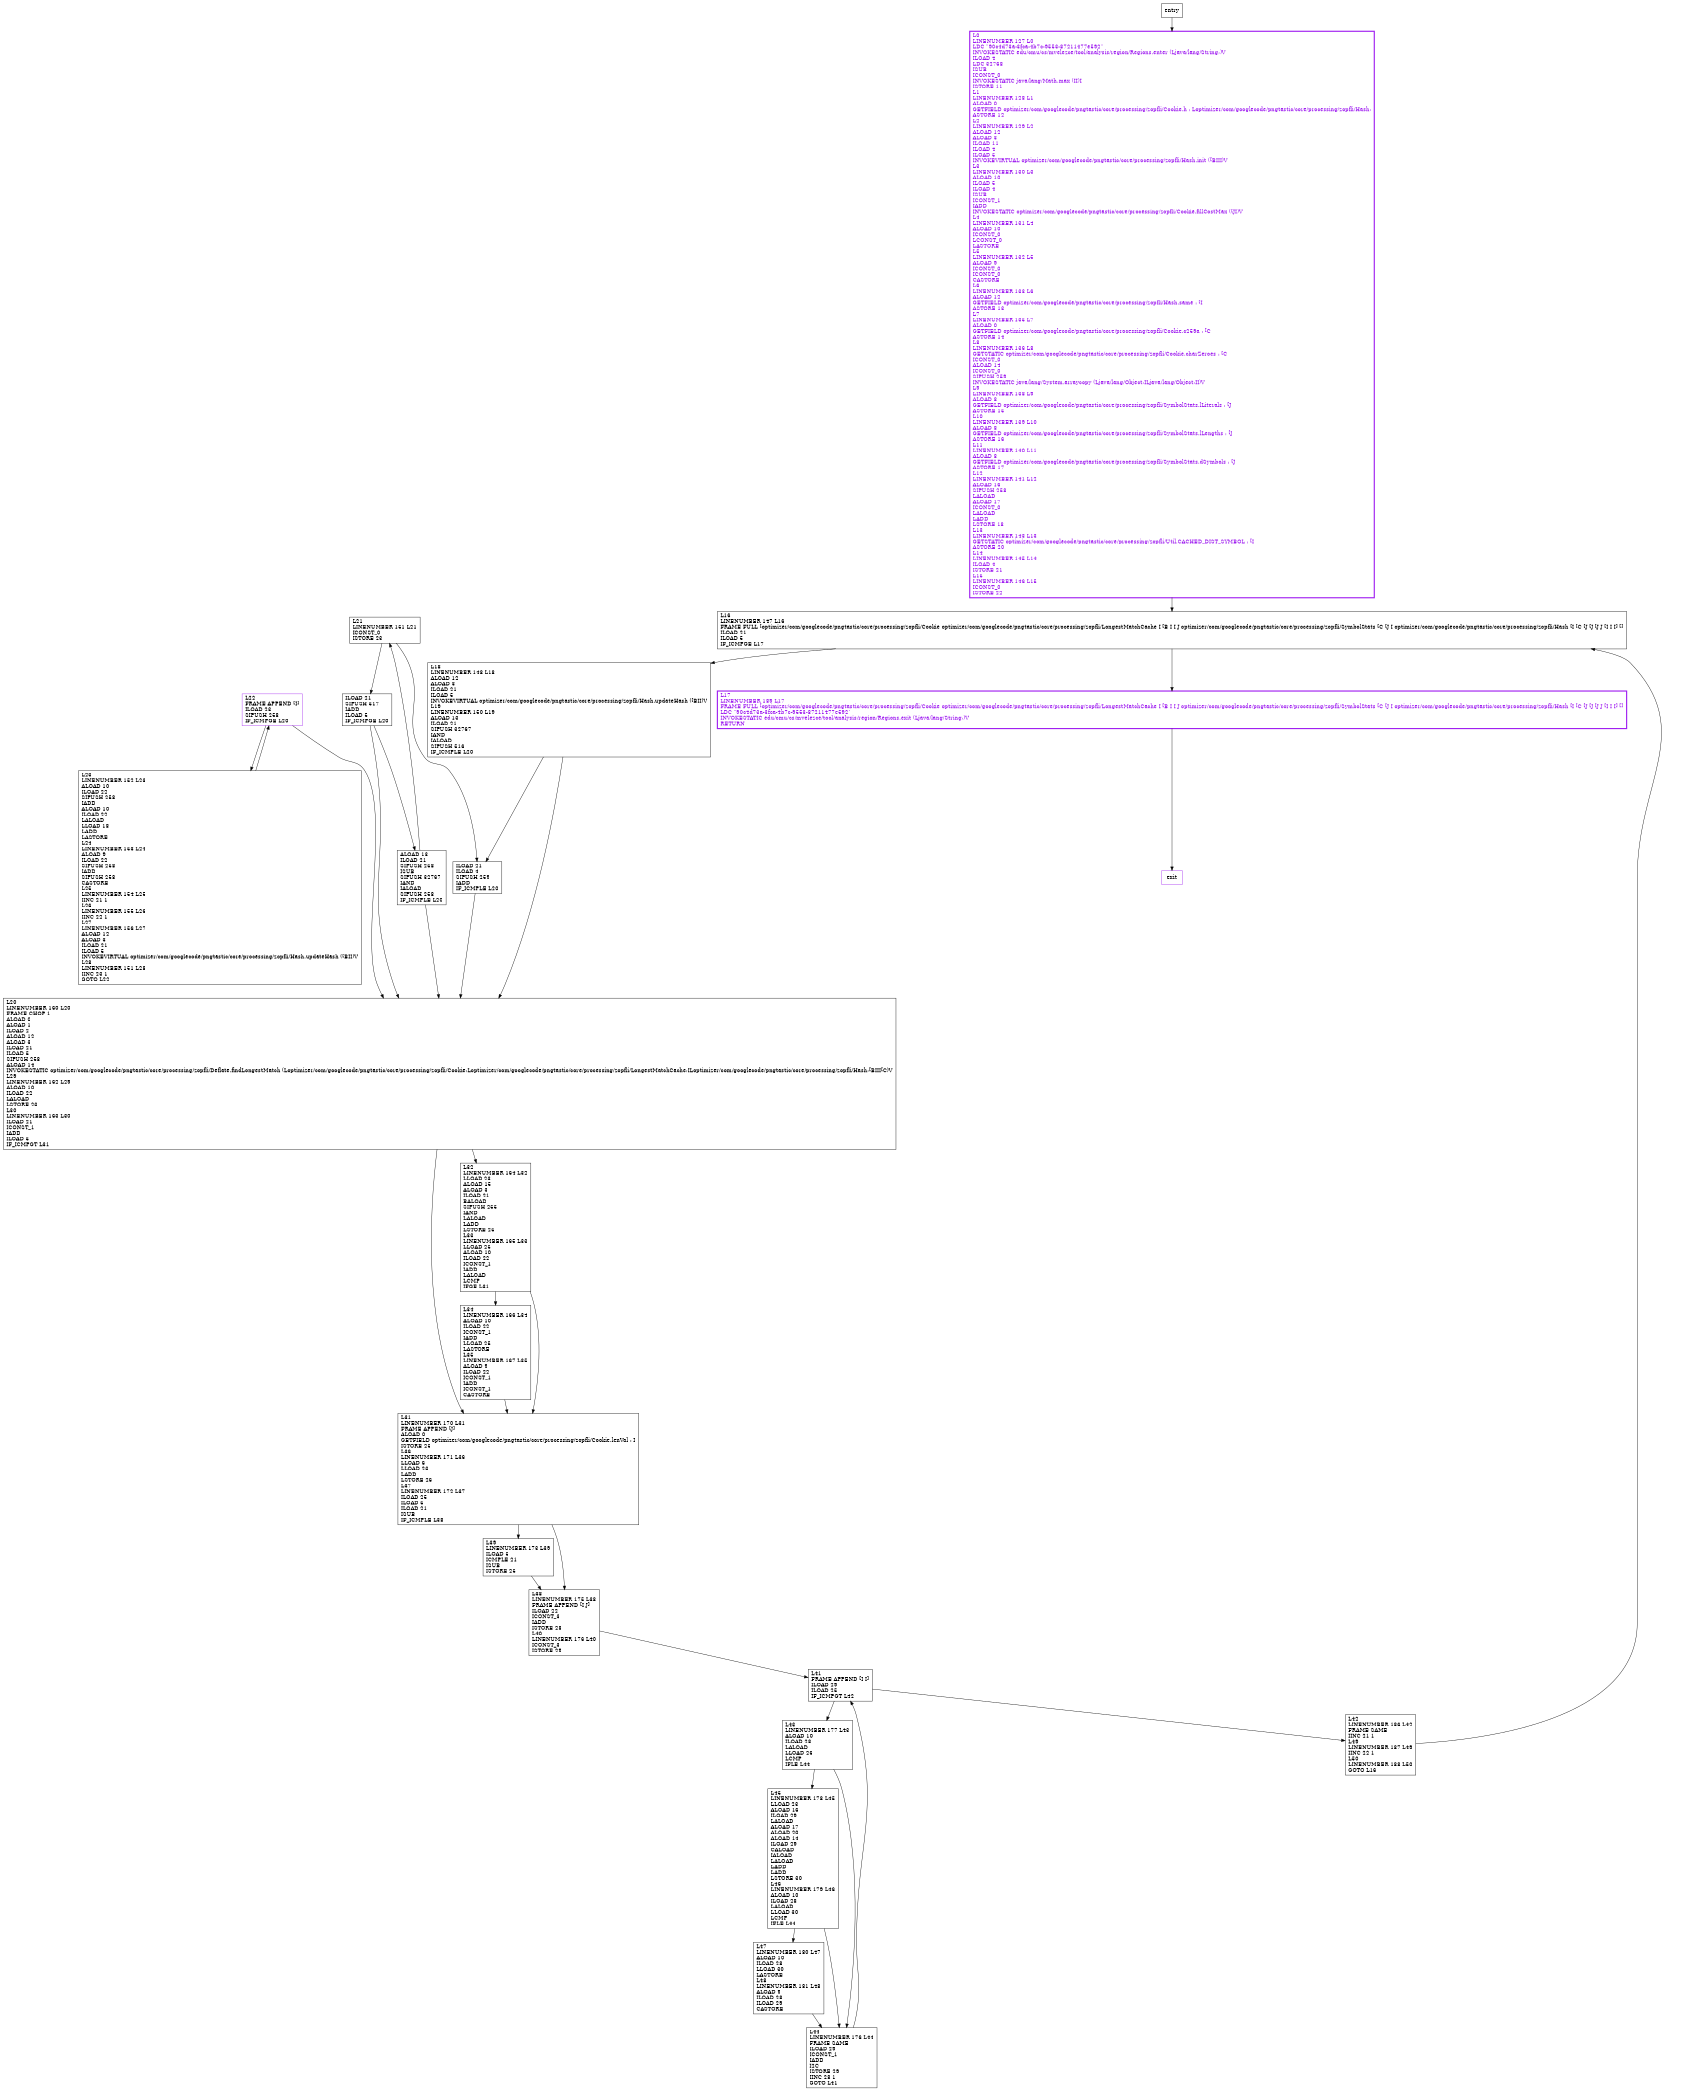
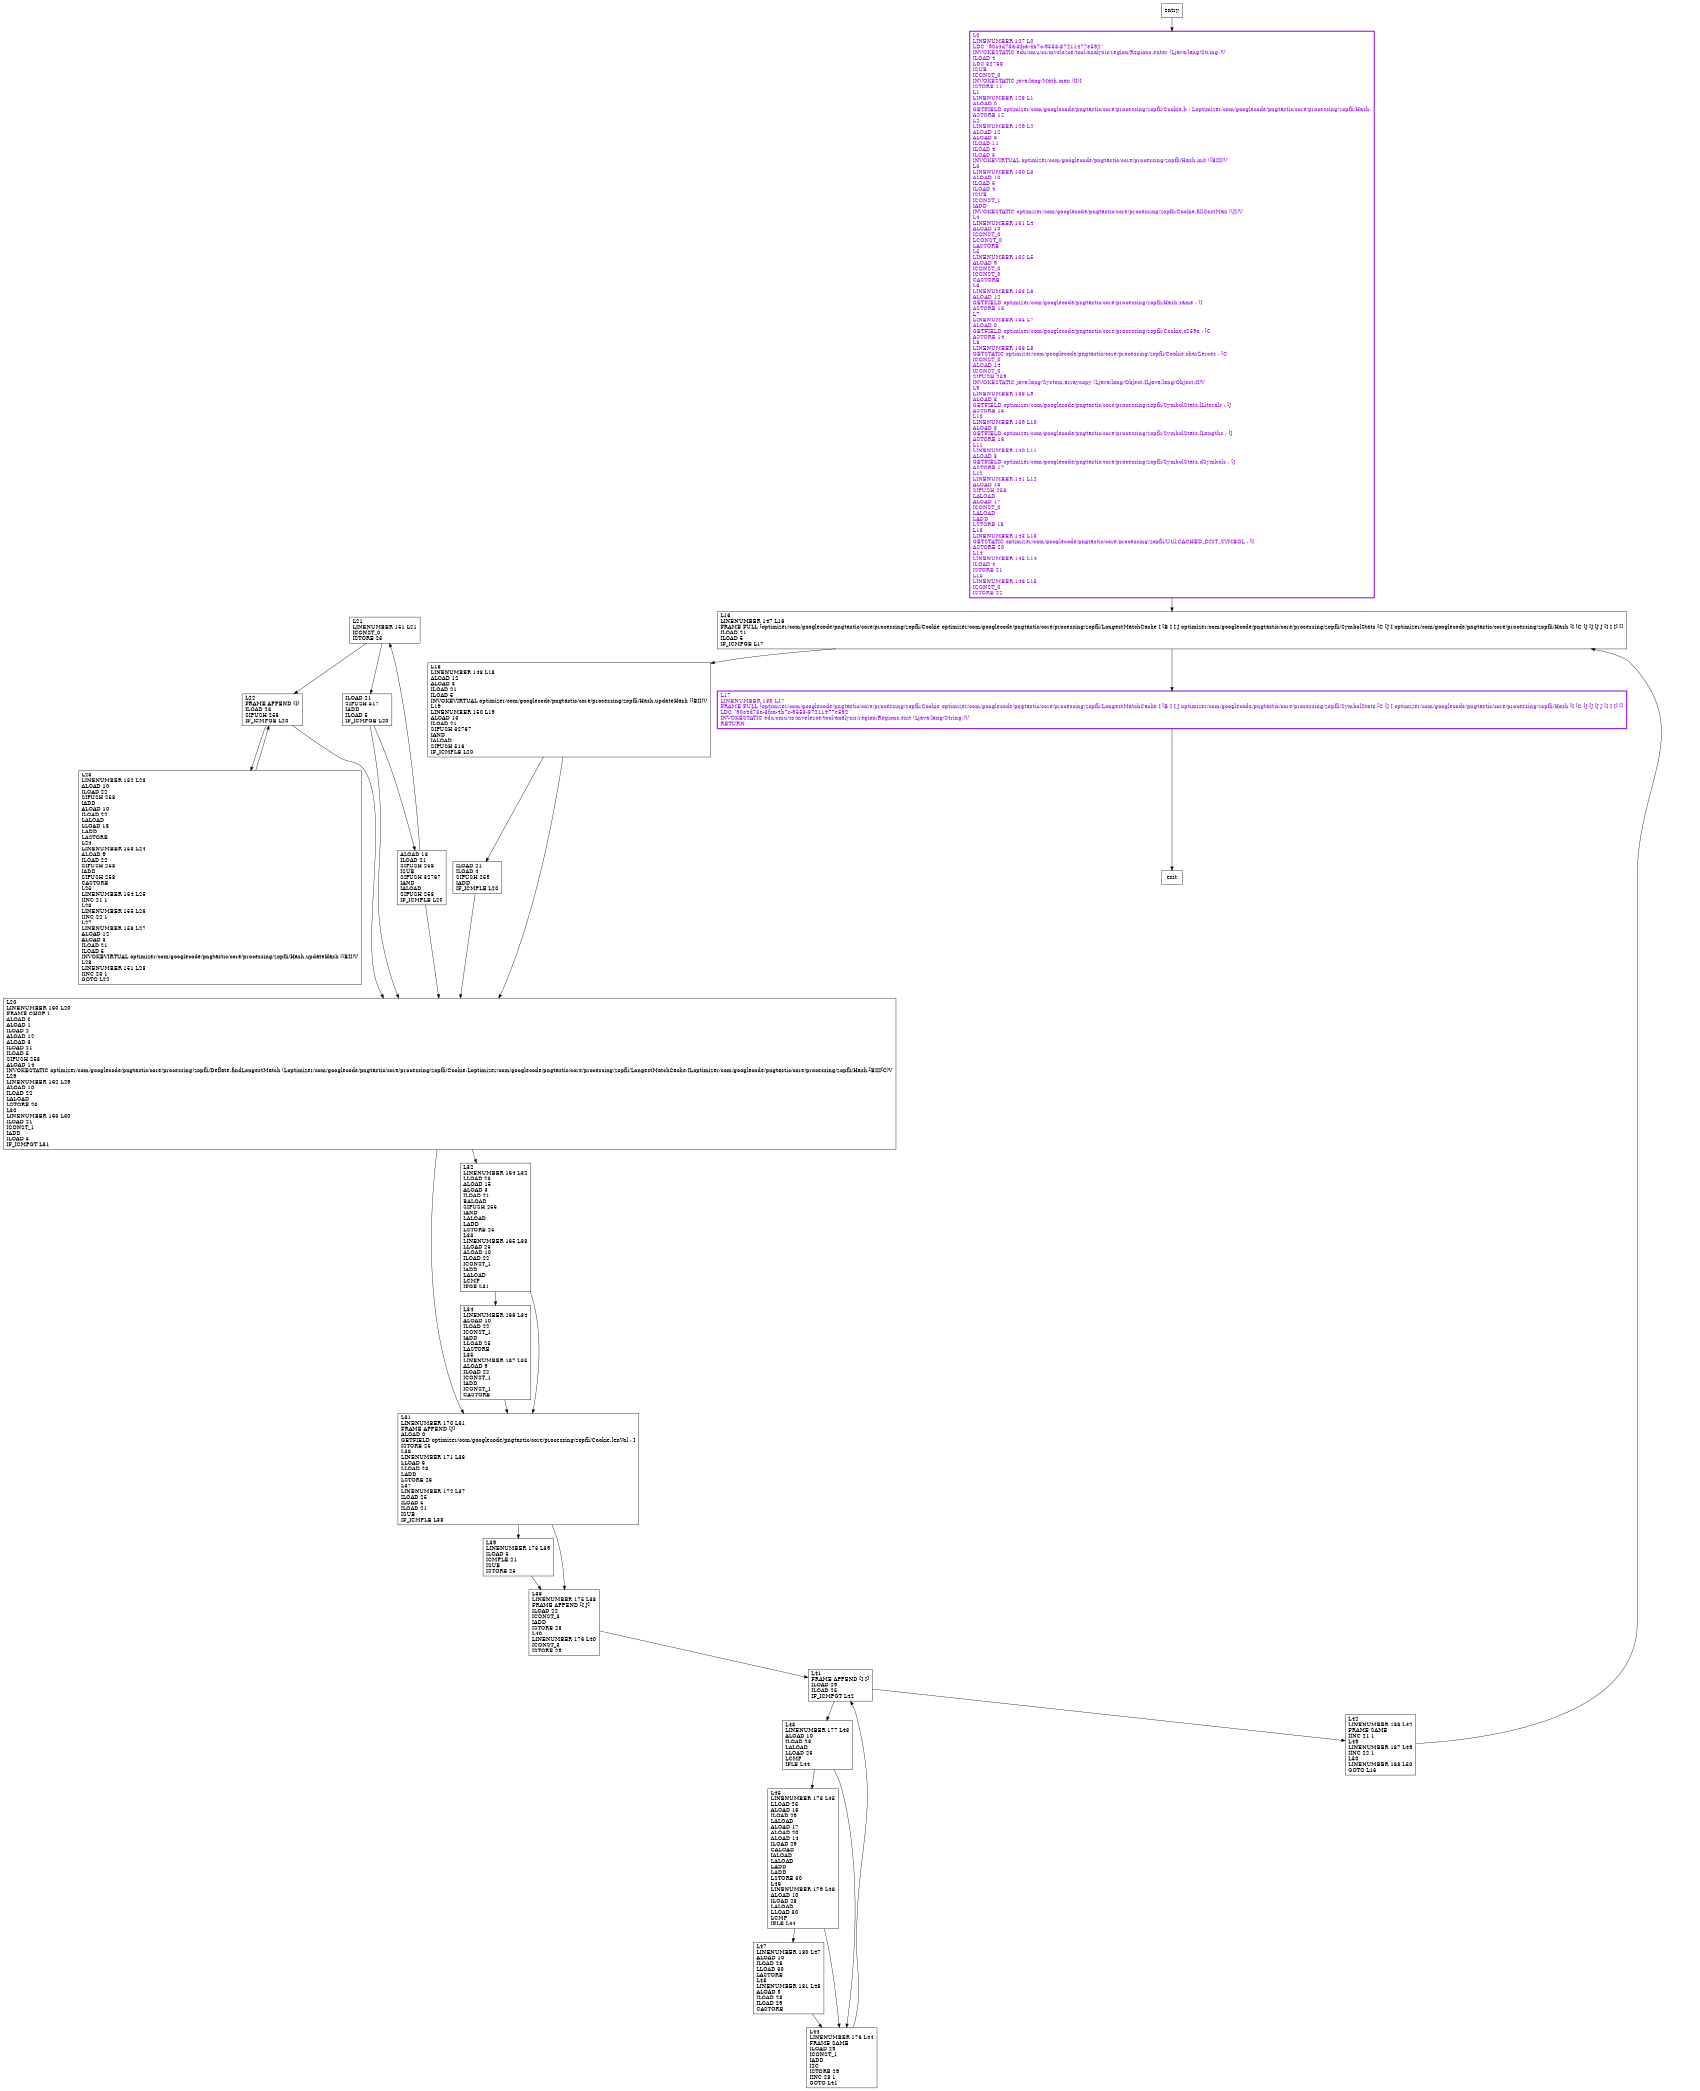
(272, 710) -> (272, 710)
(425, 757) -> (332, 667)
(1172, 878) -> (1172, 878)
